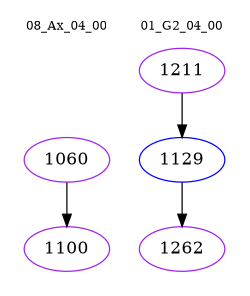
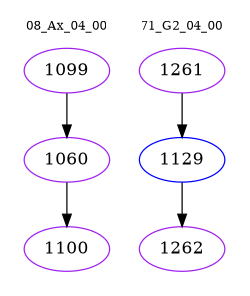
(182, 27) -> (182, 27)
none -> (67, 71)
(182, 71) -> (182, 71)
